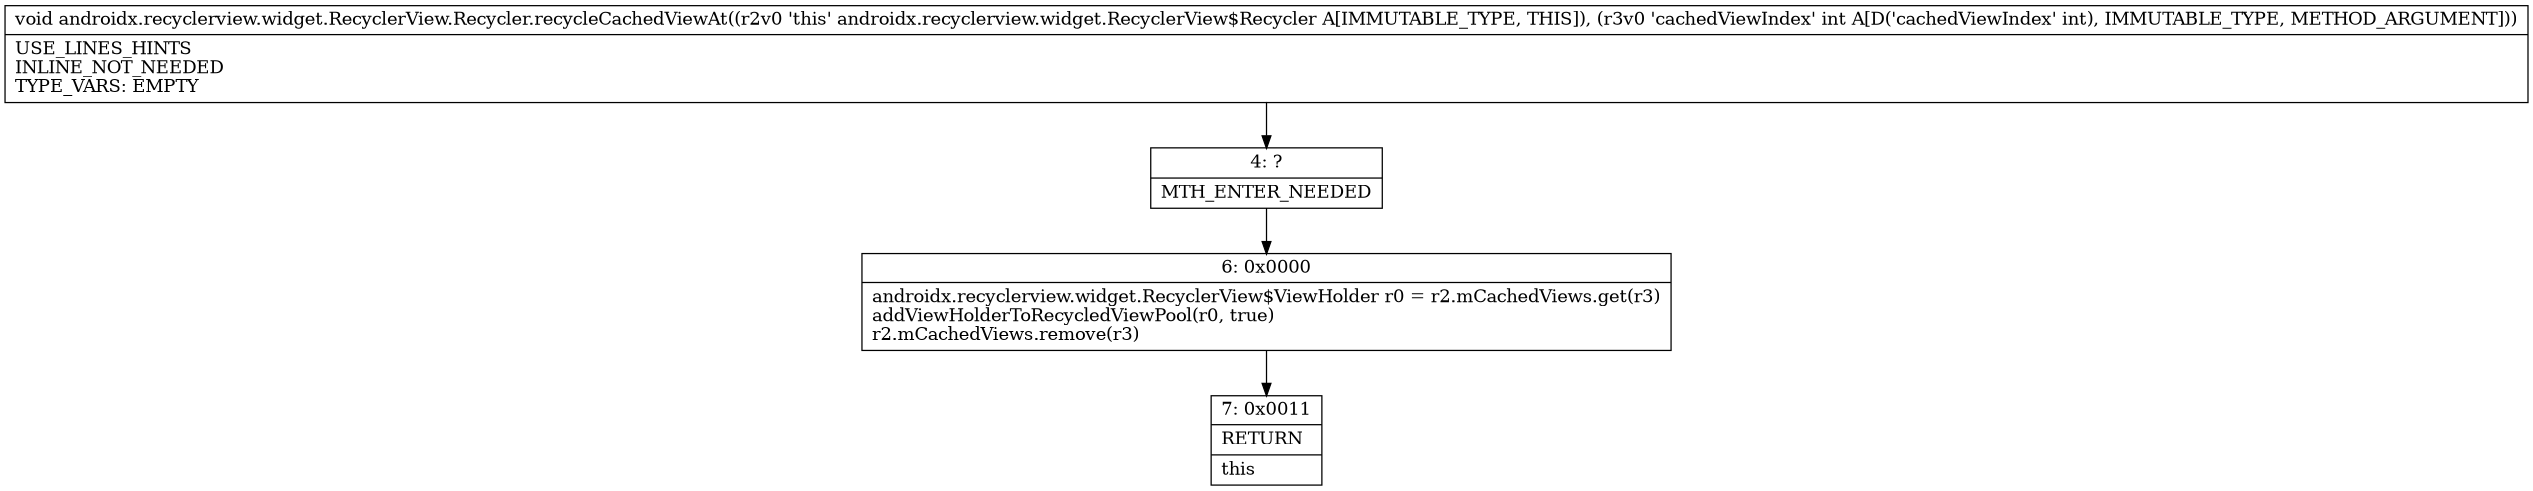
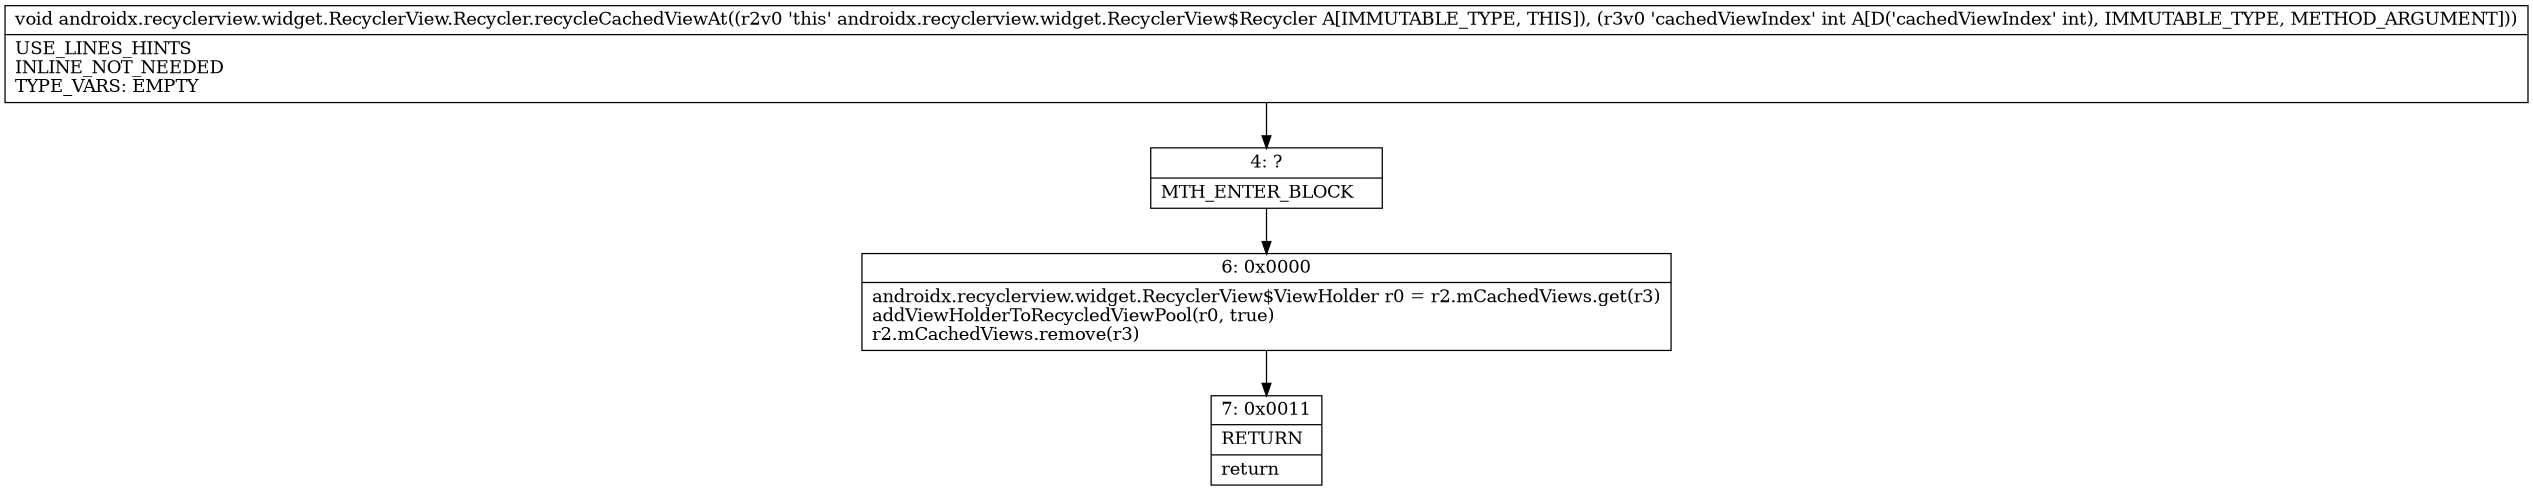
(1267, 193) -> (1258, 193)
(1239, 469) -> (1250, 469)
